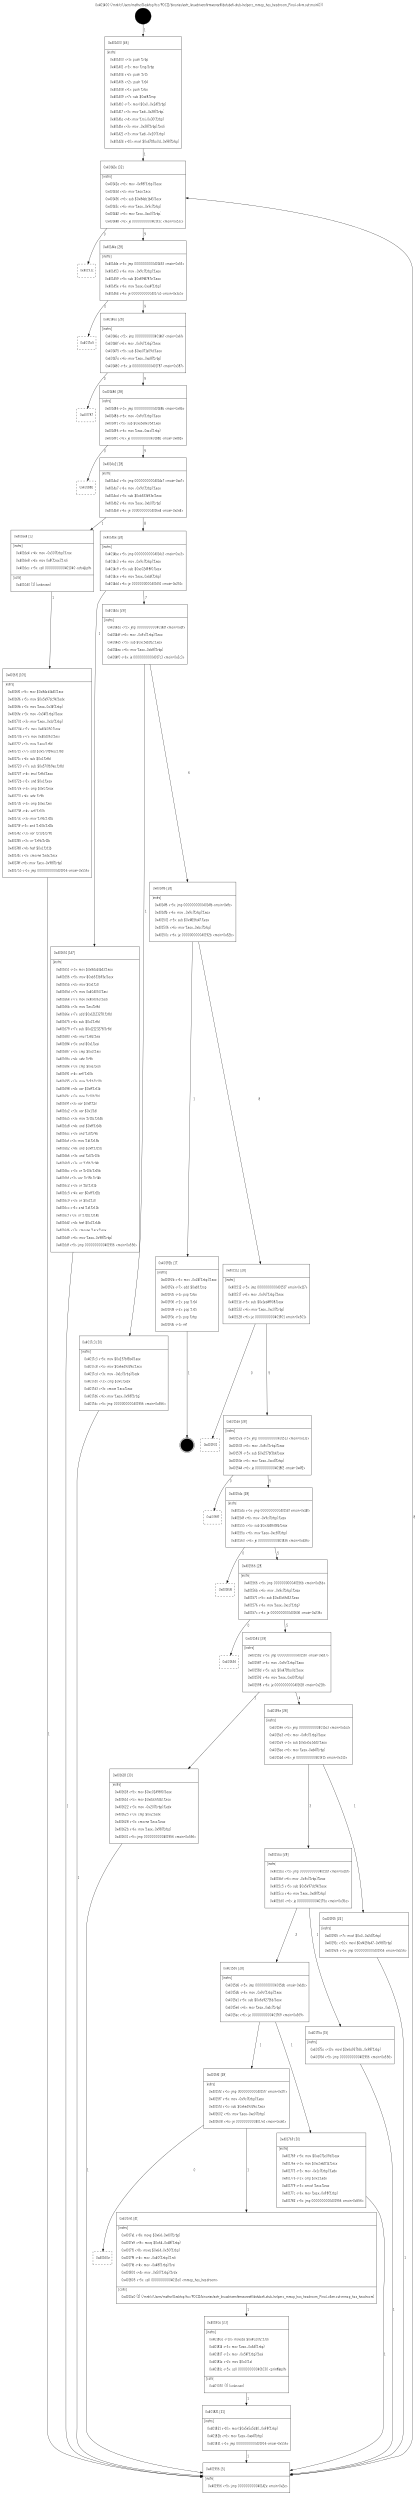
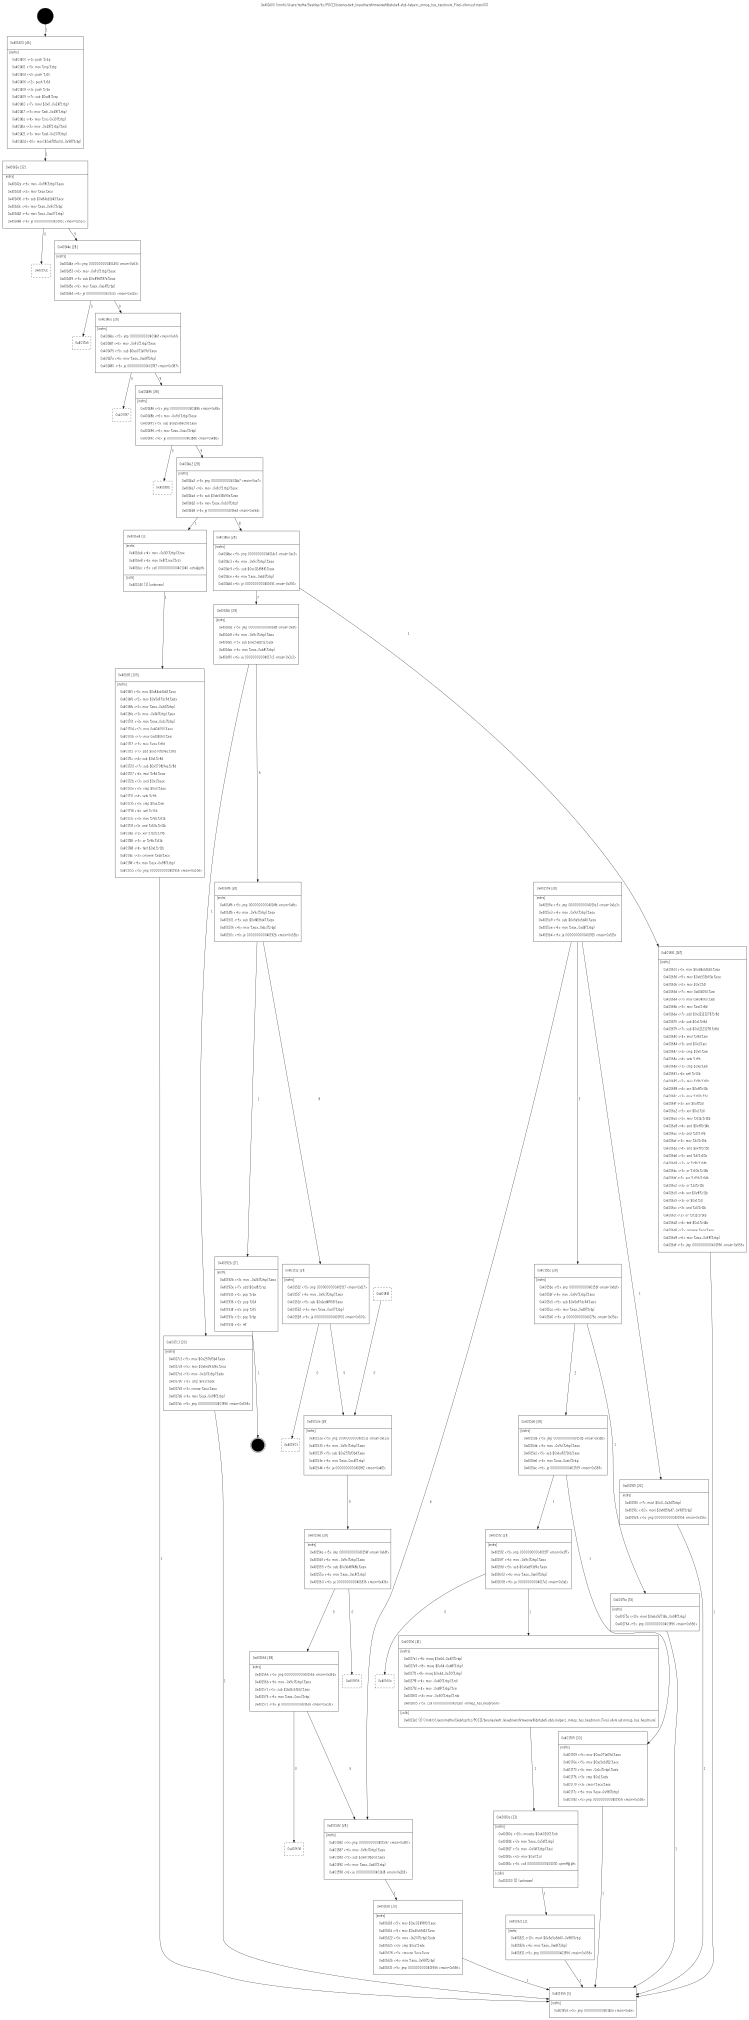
(412, 1299) -> none
(222, 1490) -> (368, 1357)
(297, 1697) -> (459, 1380)
